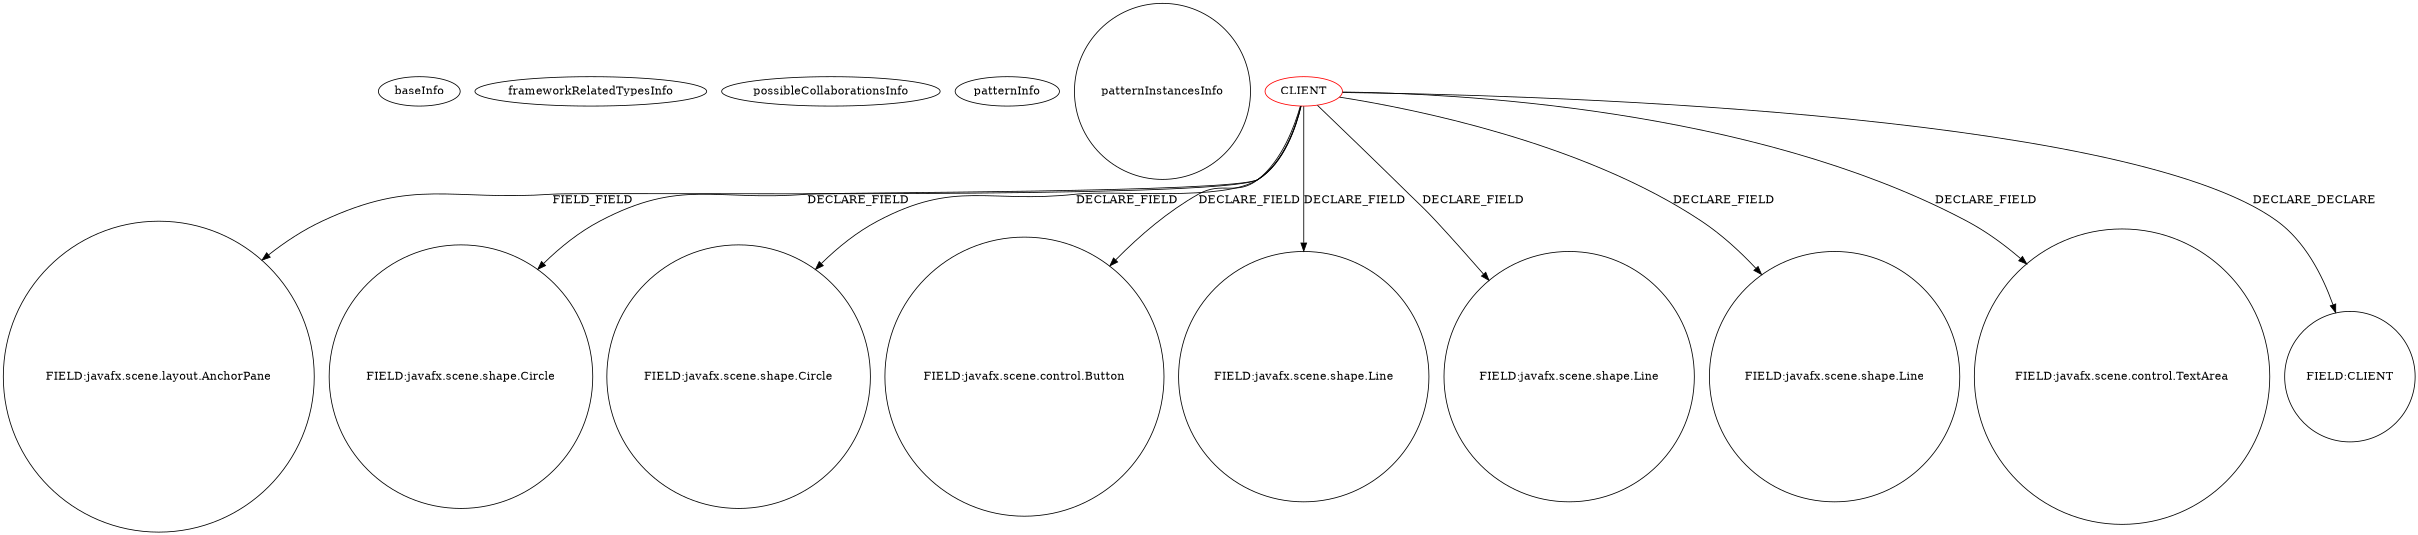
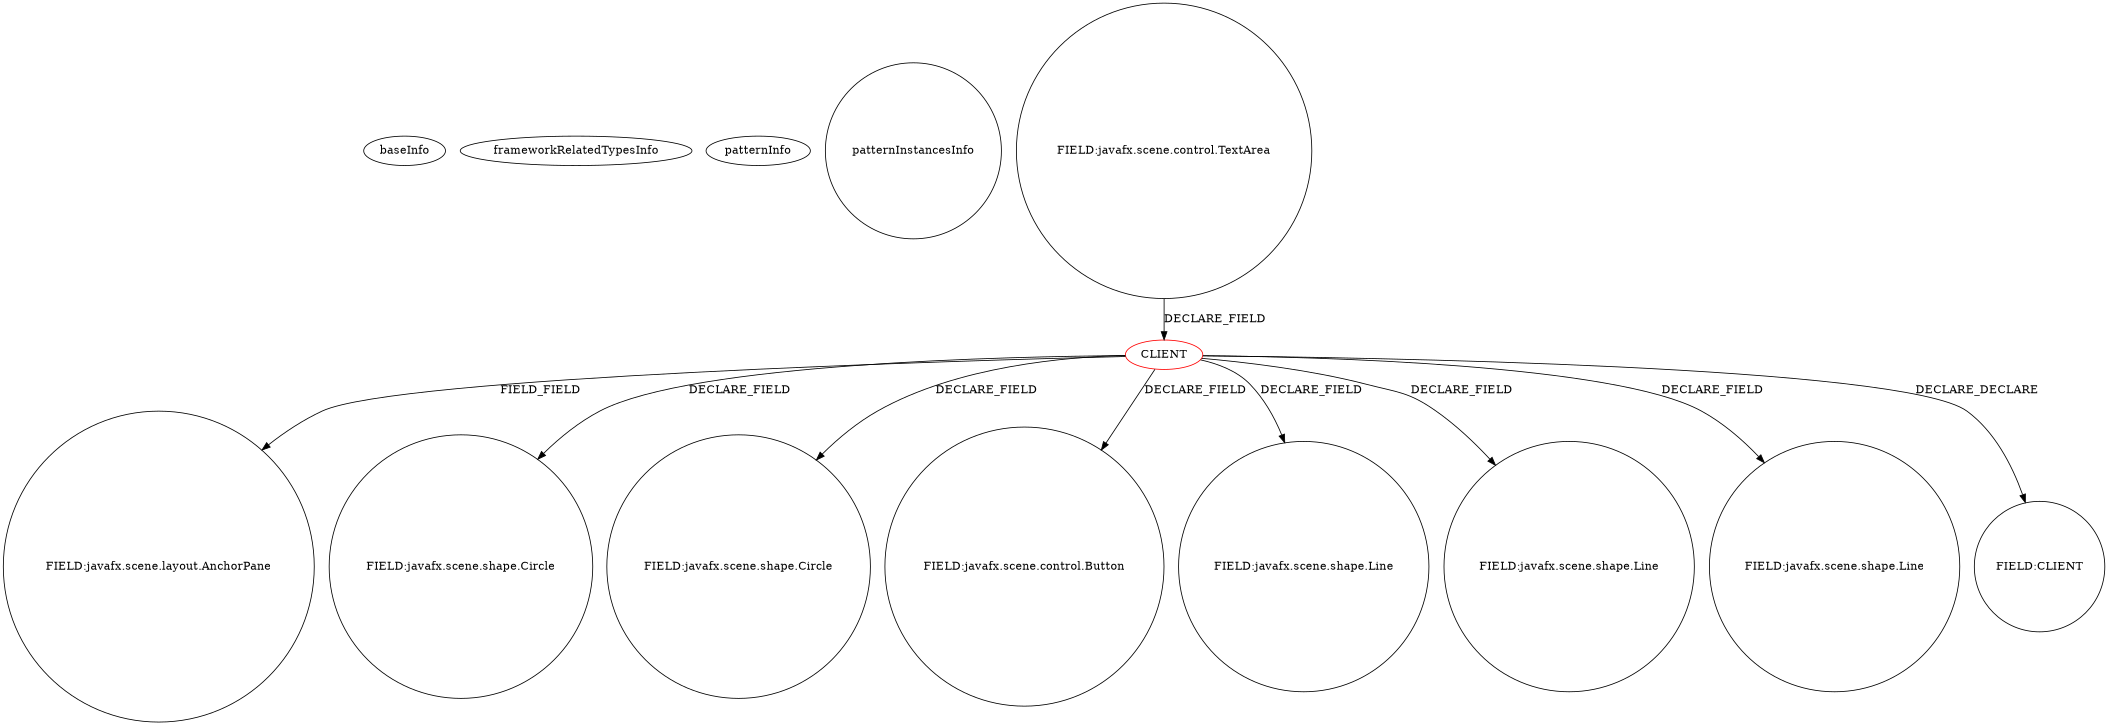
(831, 91) -> none
(1694, 129) -> (1164, 315)
